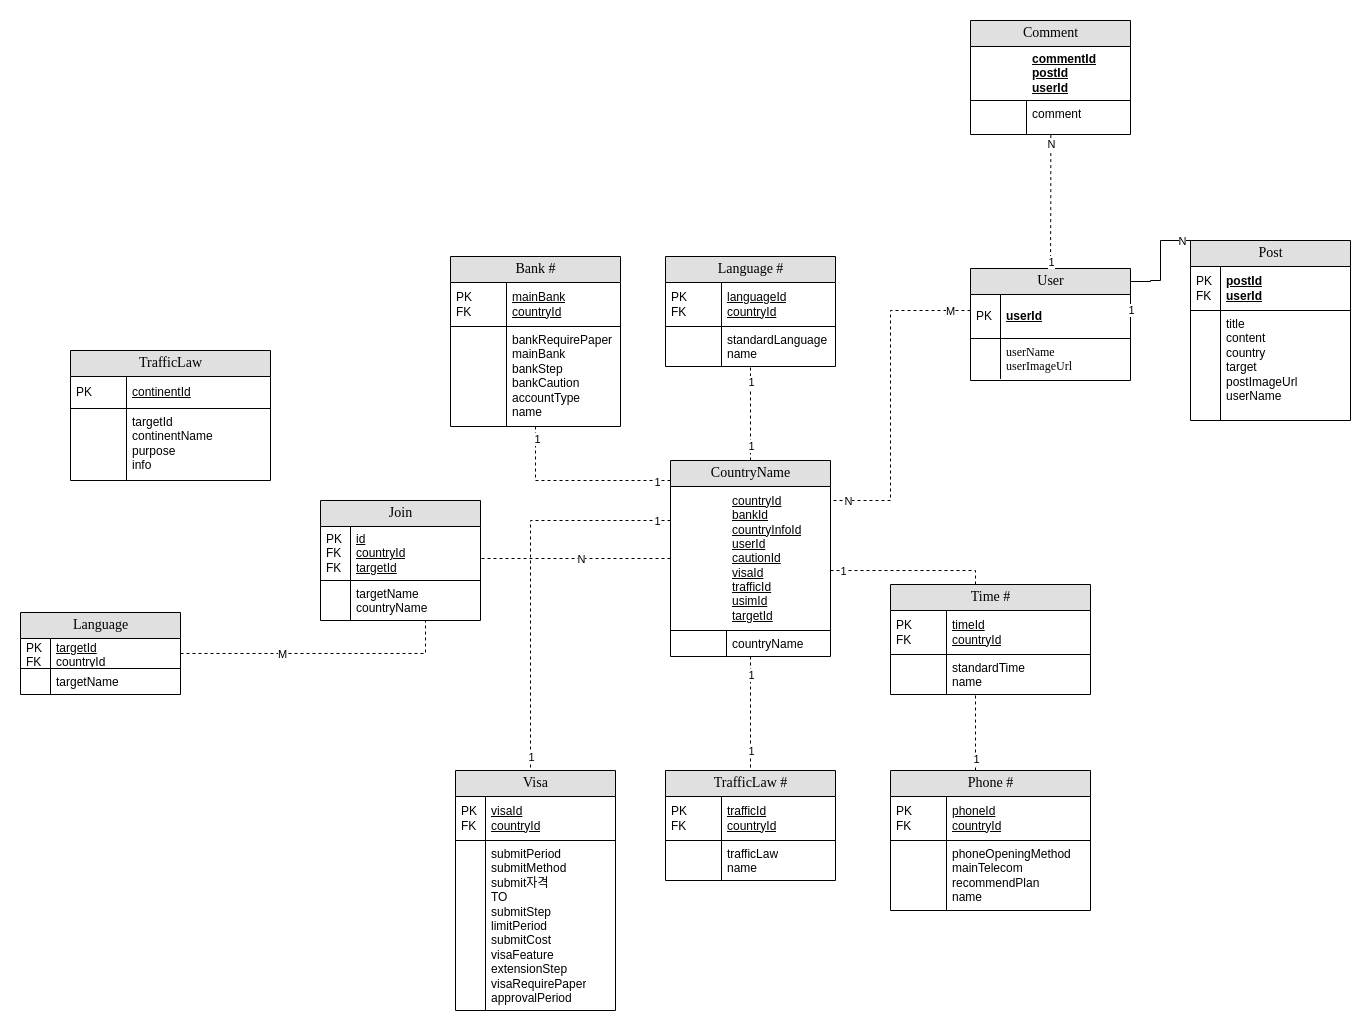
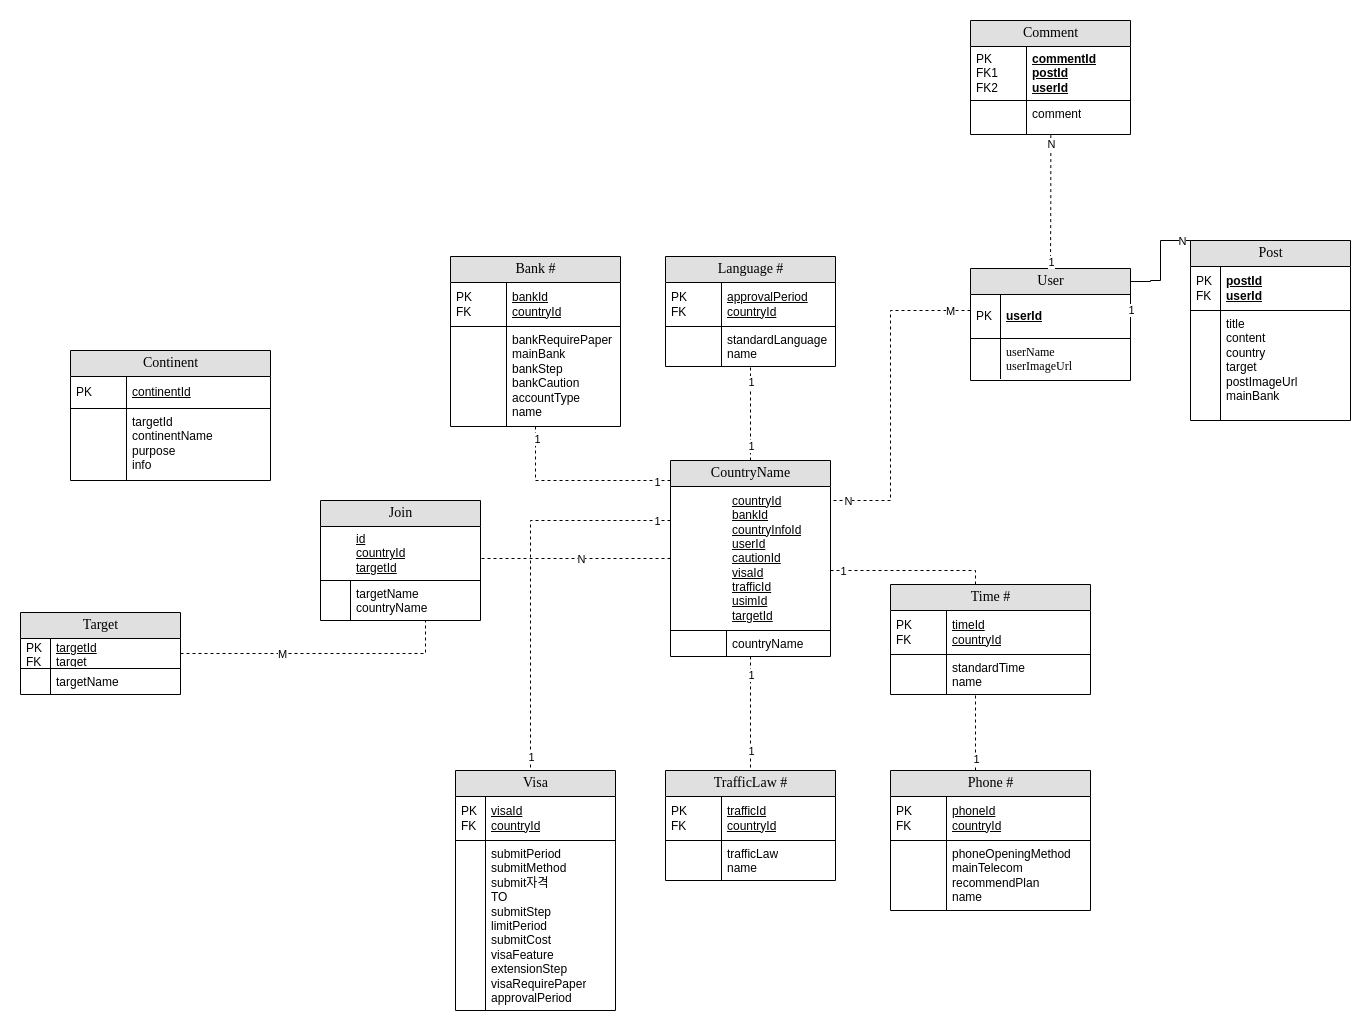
none -> (999, 74)
(543, 305) -> (543, 305)
(760, 305) -> (771, 305)
(1265, 361) -> (1265, 361)
(171, 364) -> (171, 364)
(336, 554) -> none
(101, 626) -> (101, 626)
(87, 654) -> (83, 654)
